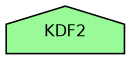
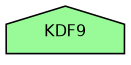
(65, 32) -> (65, 32)
